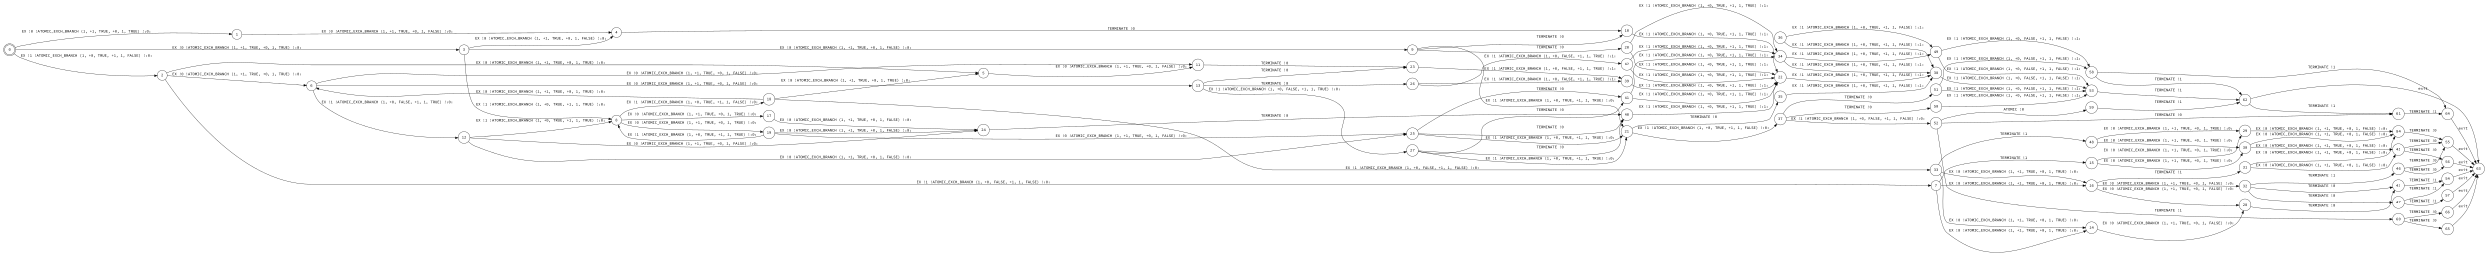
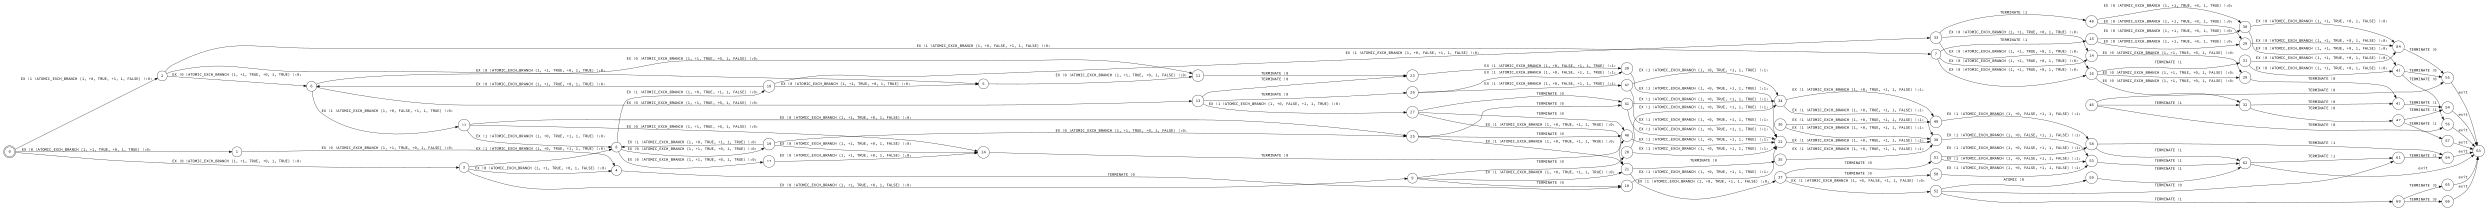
(2010, 74) -> none
(2322, 183) -> (2167, 105)
